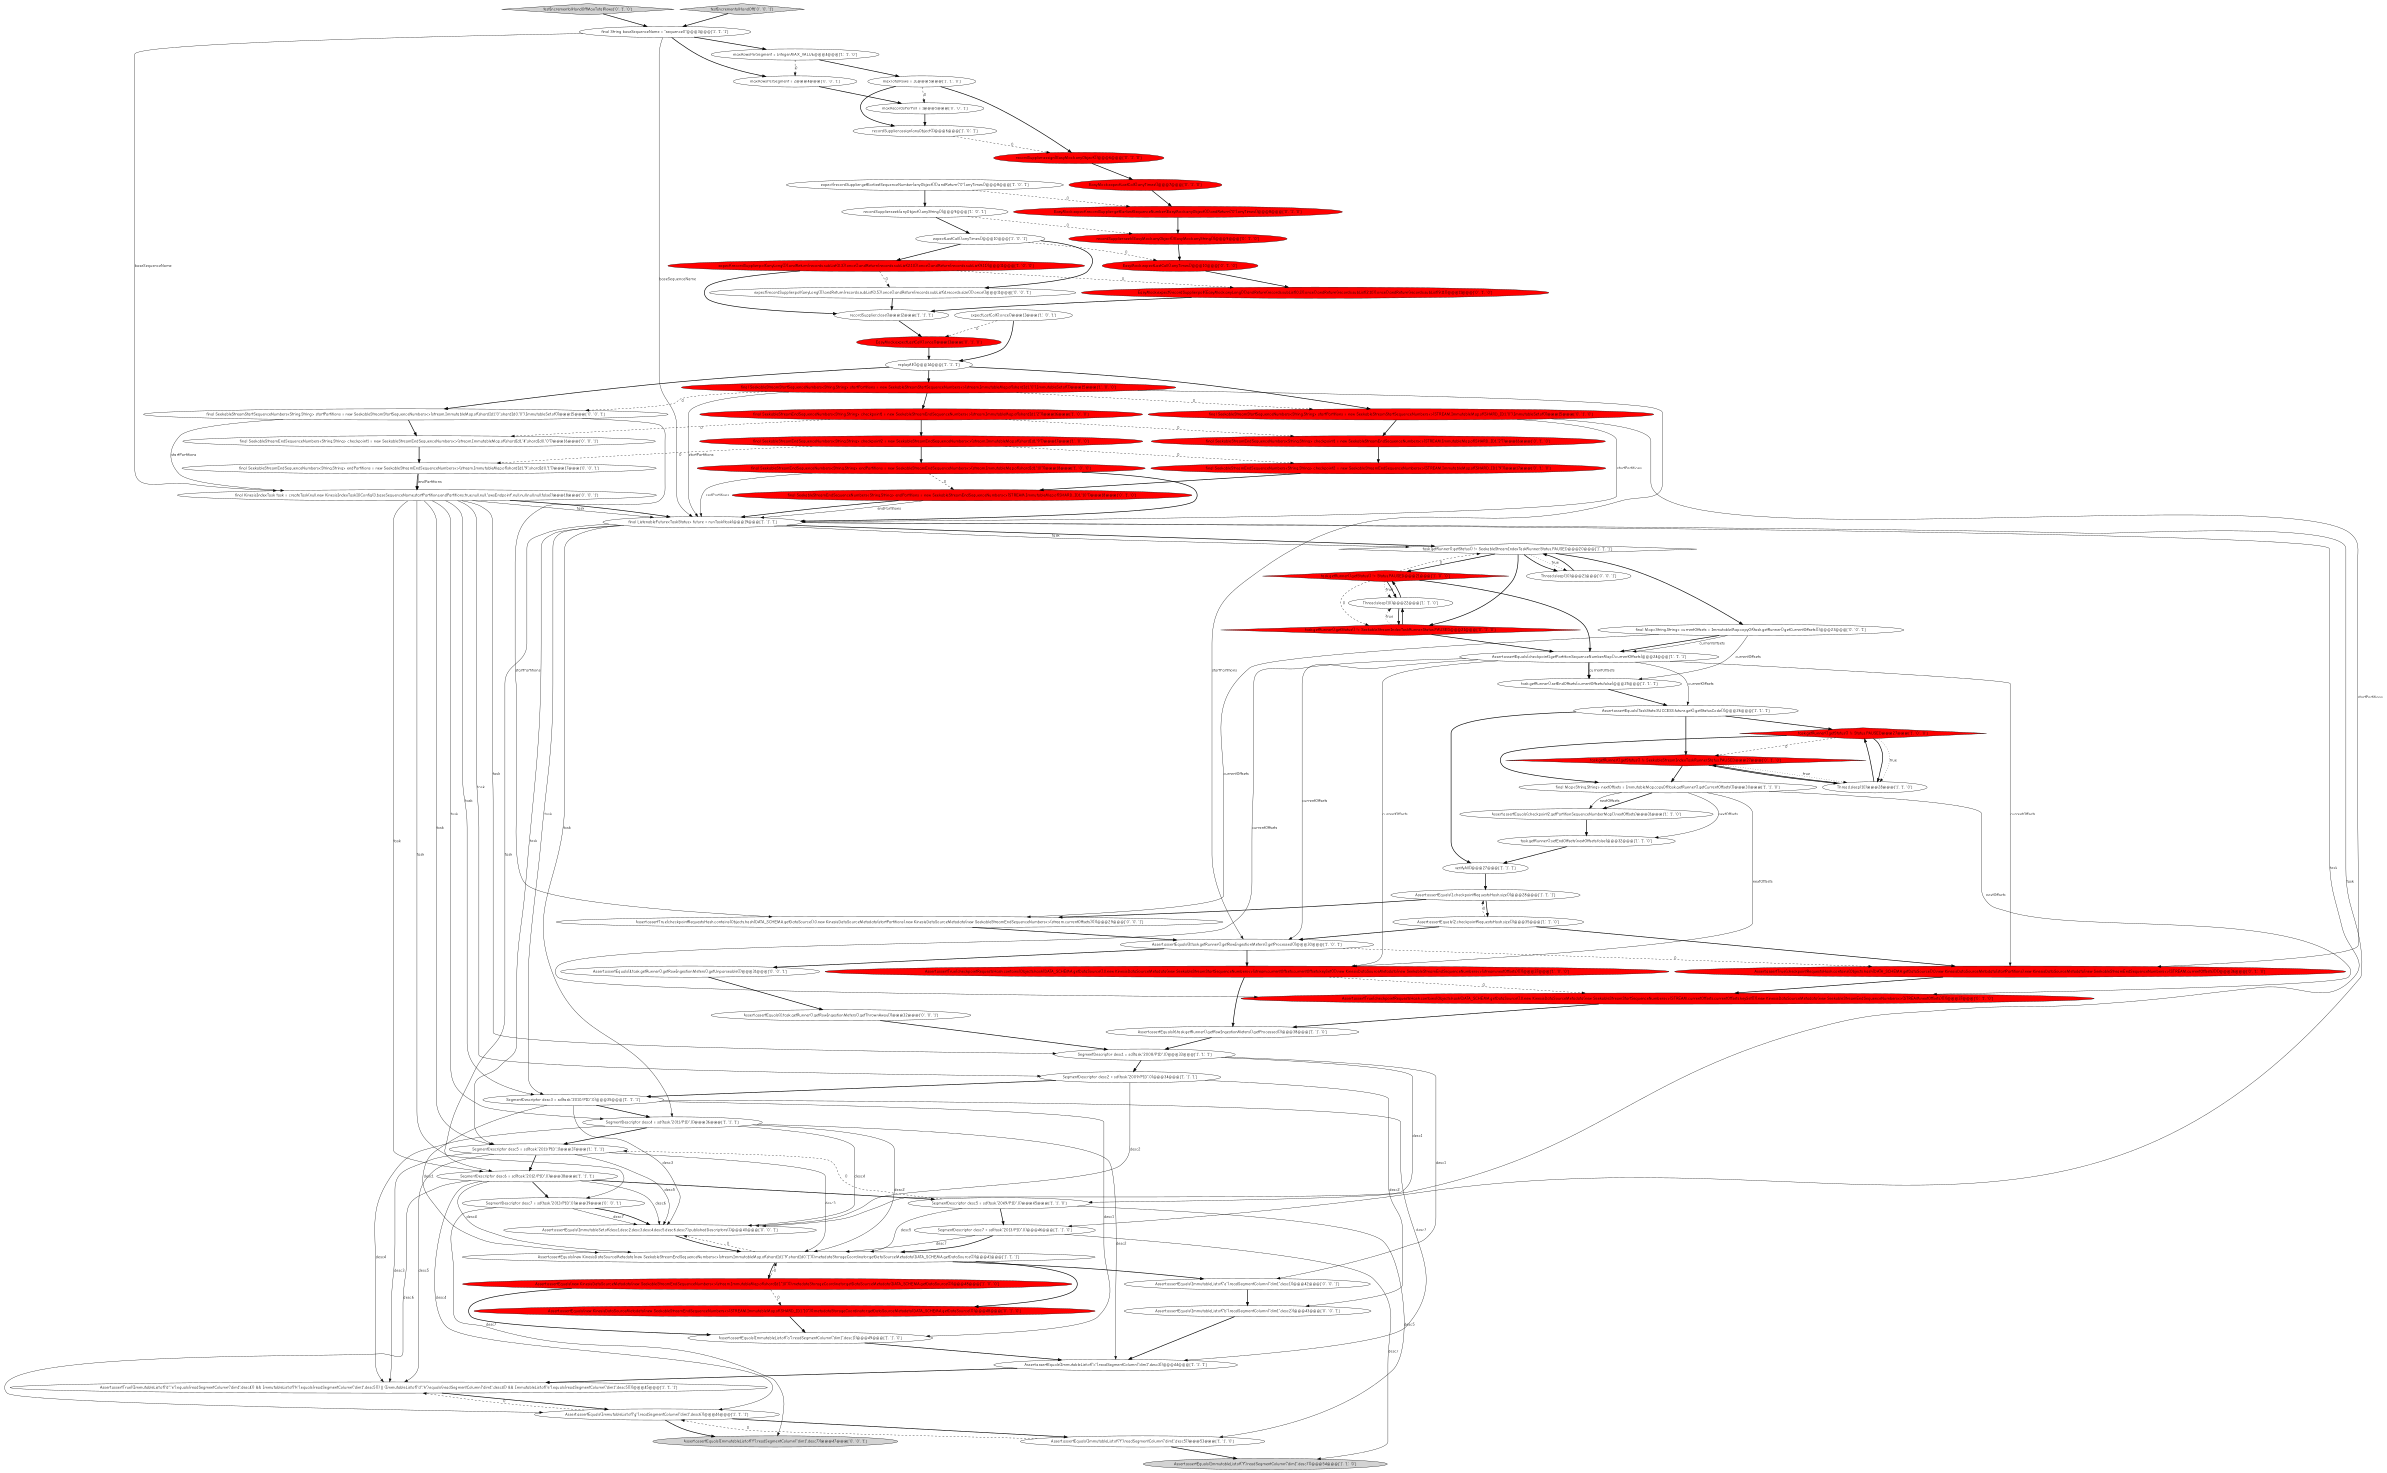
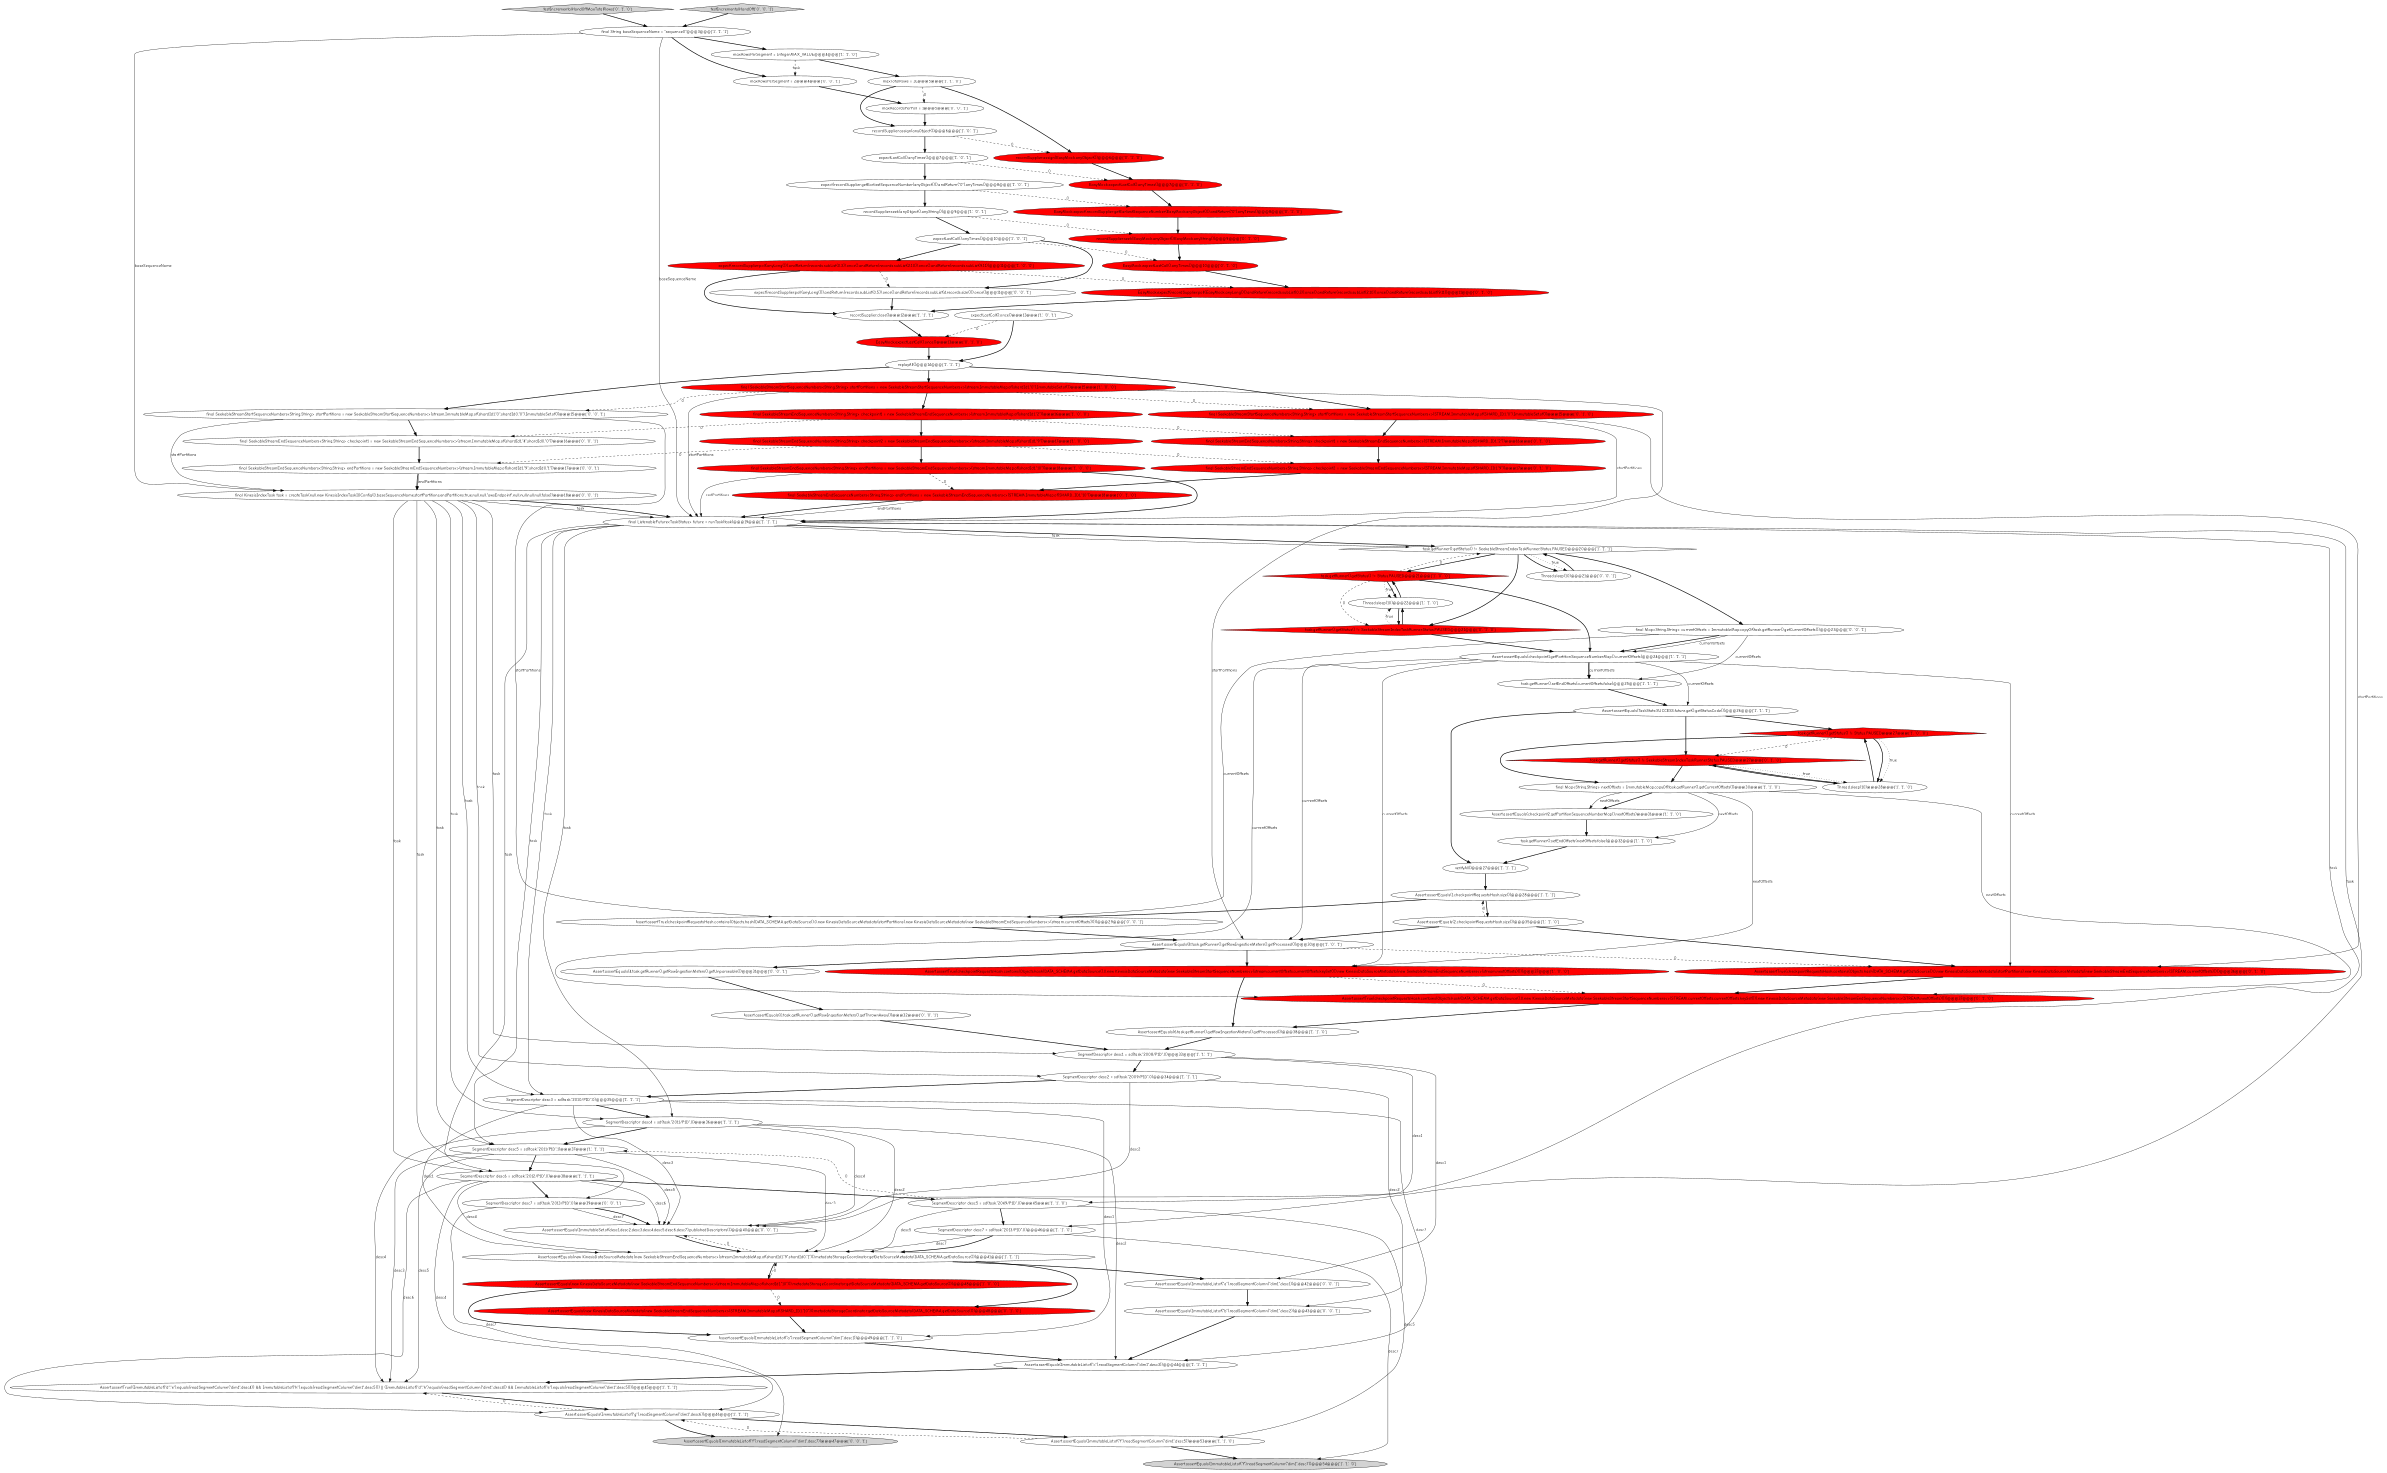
(797, 68) -> (797, 68)
none -> (925, 158)
